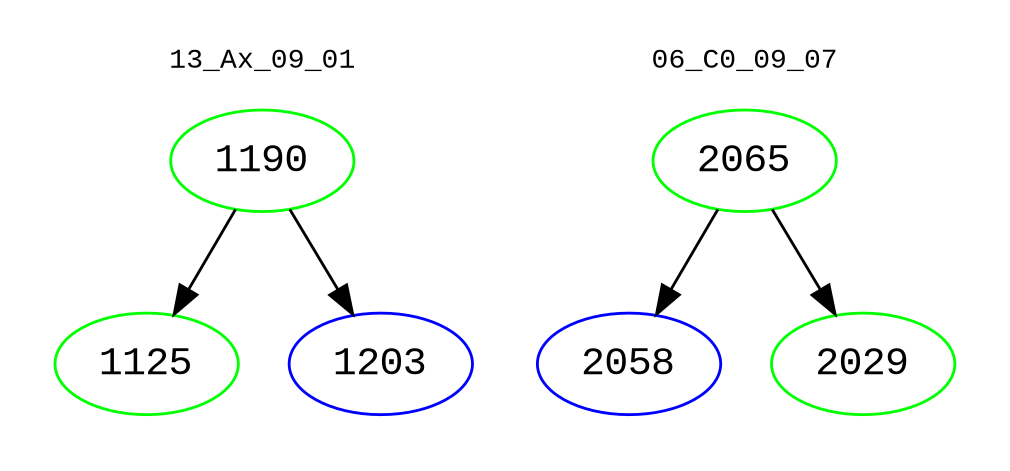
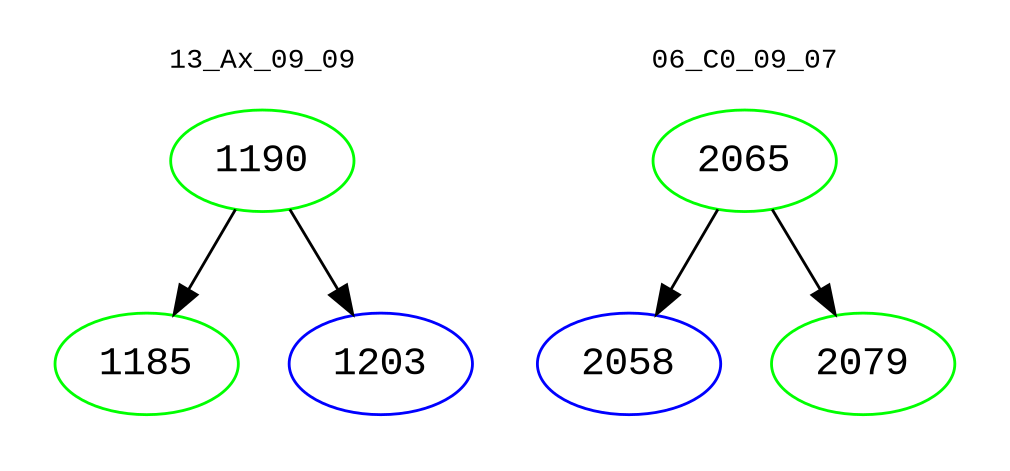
(264, 61) -> (264, 61)
(147, 364) -> (147, 364)
(863, 364) -> (863, 364)
